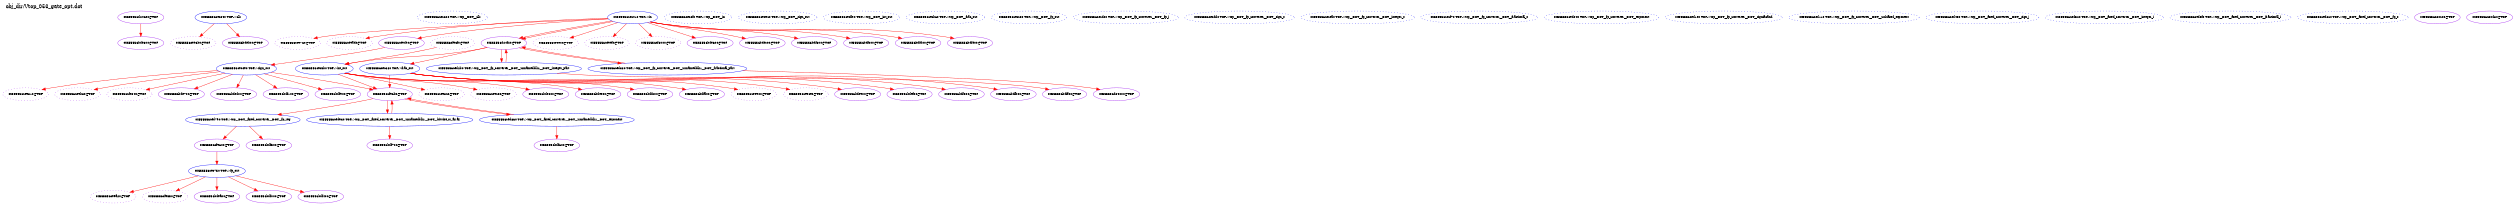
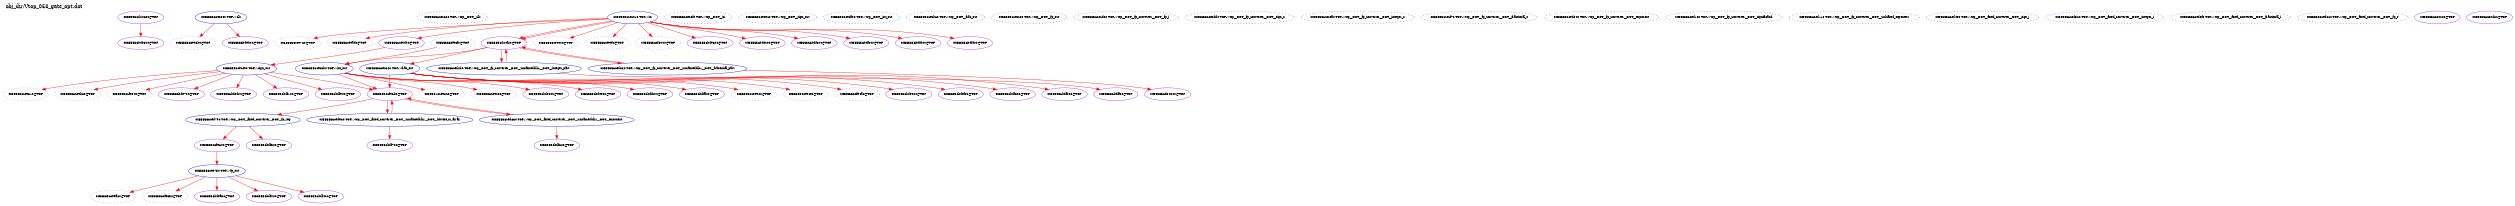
(442, 94) -> (442, 94)
none -> (857, 94)
